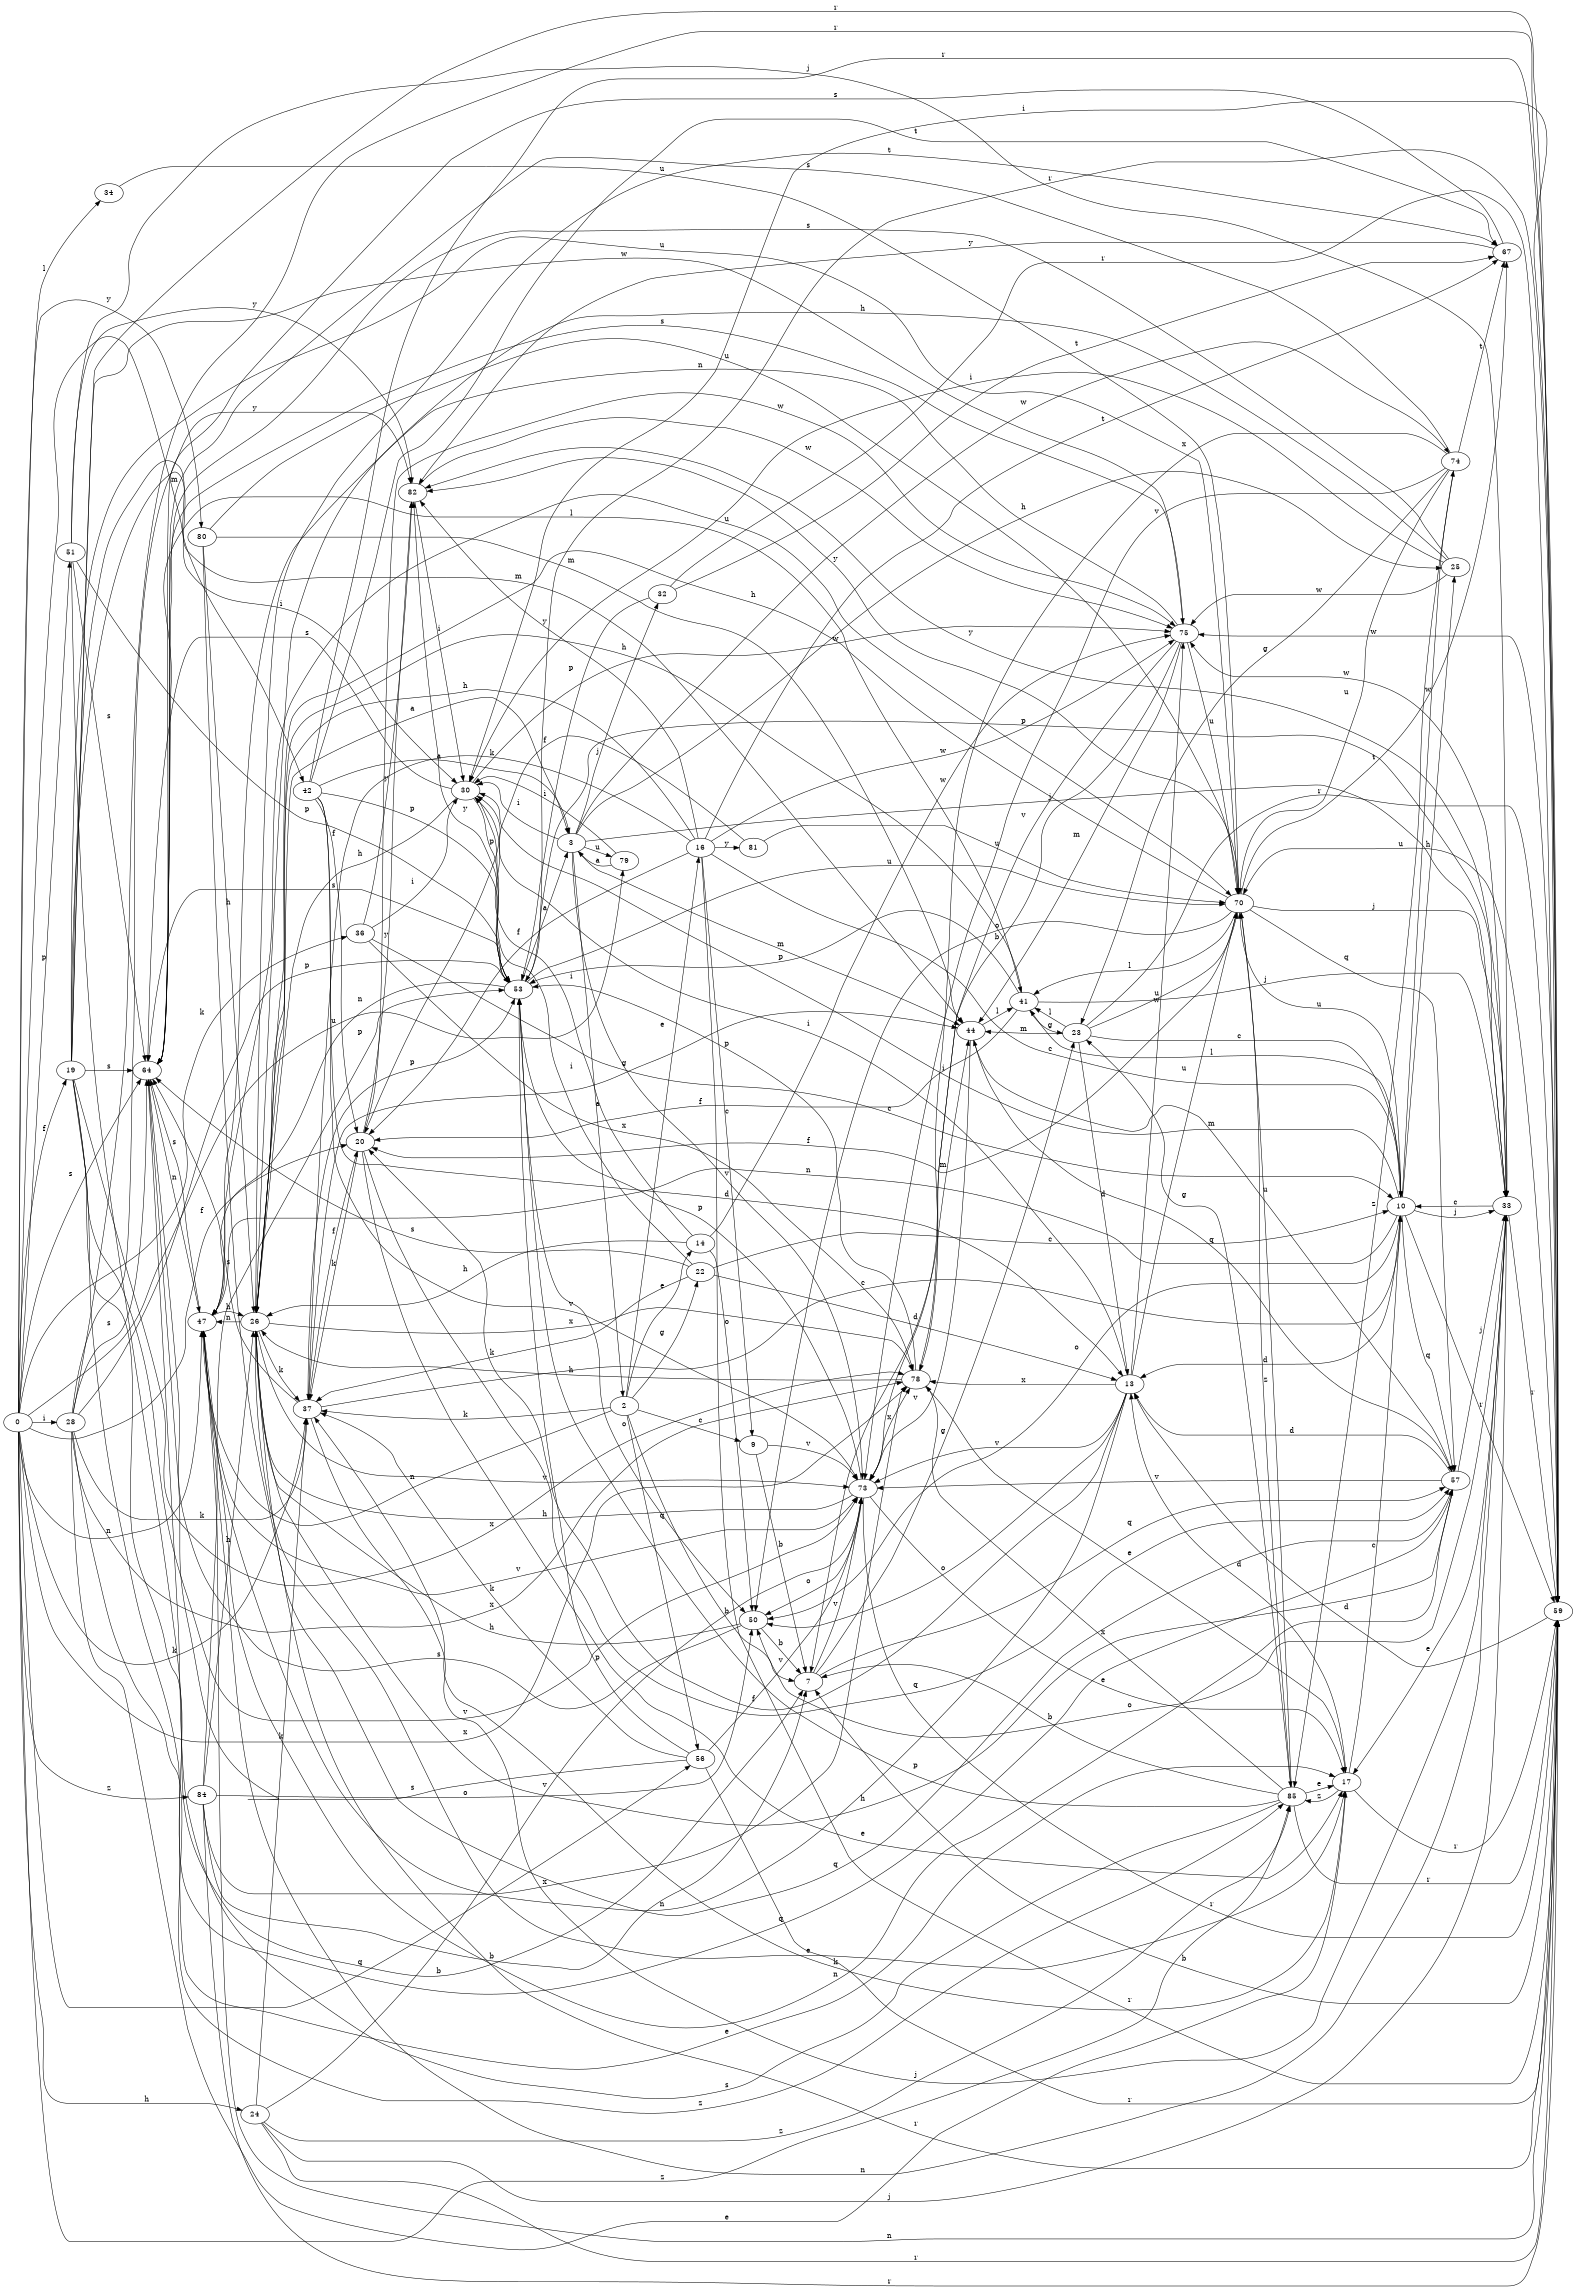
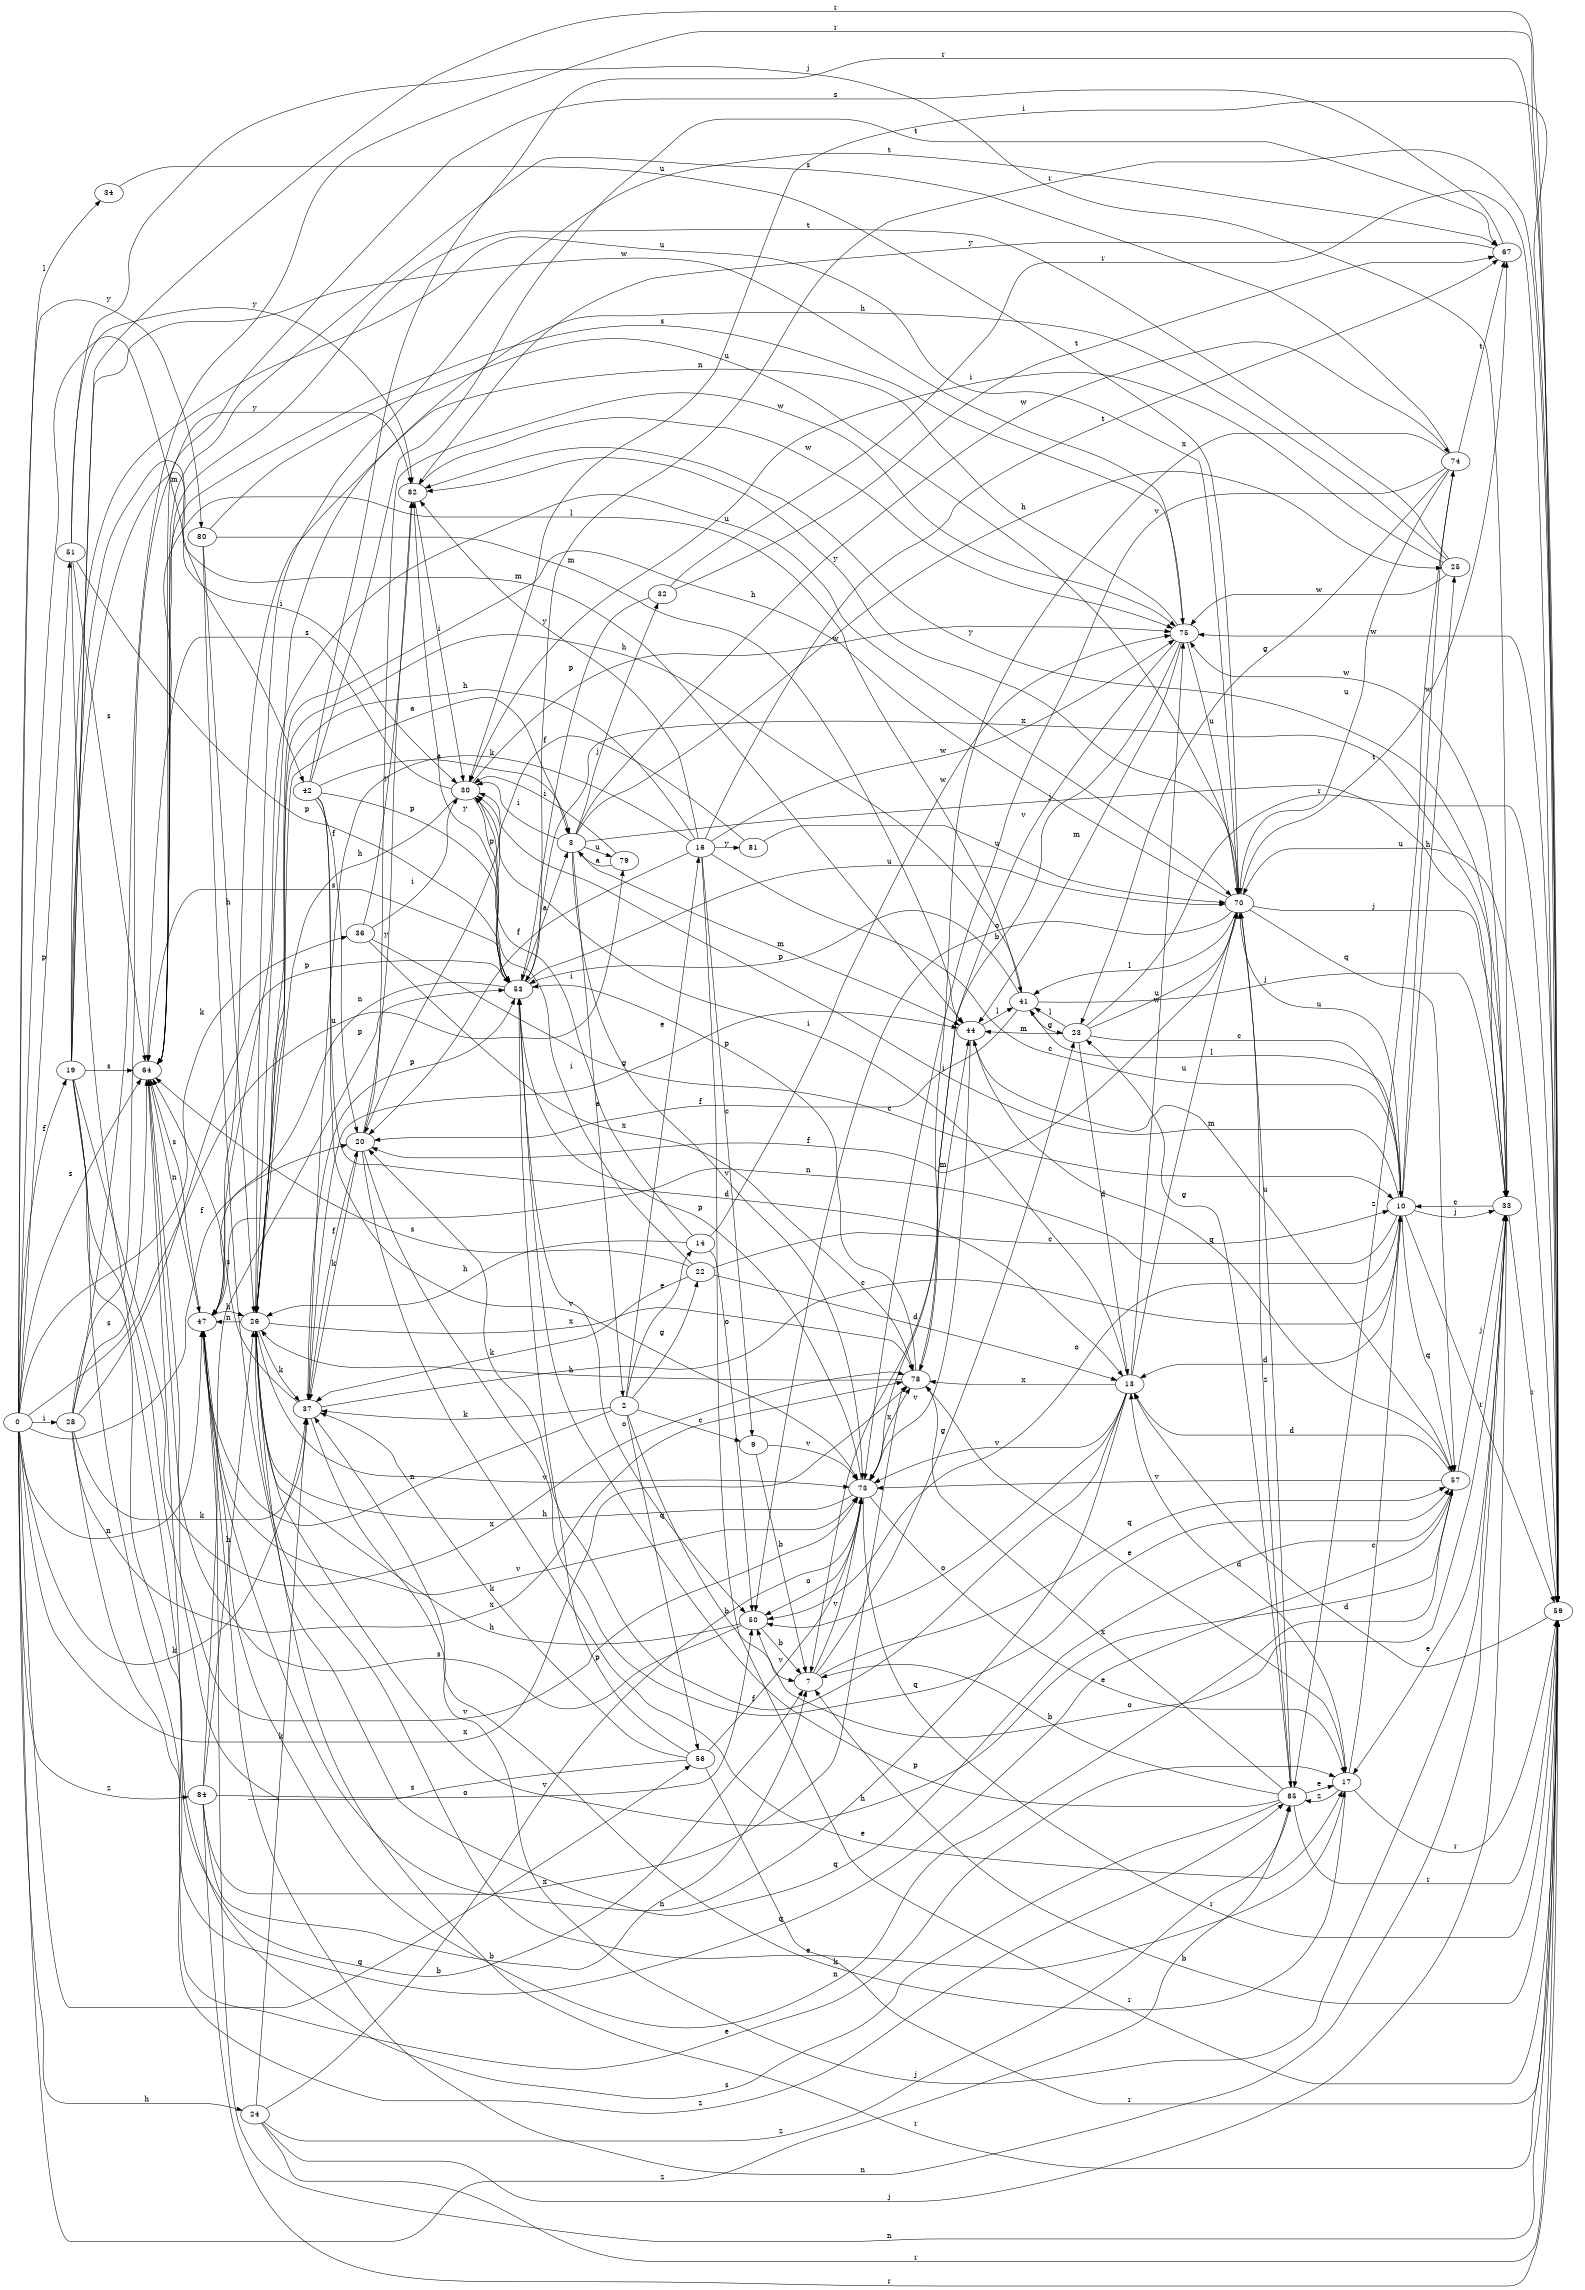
(809, 226) -> (809, 226)
(1024, 721) -> (1024, 721)
(510, 2249) -> none
